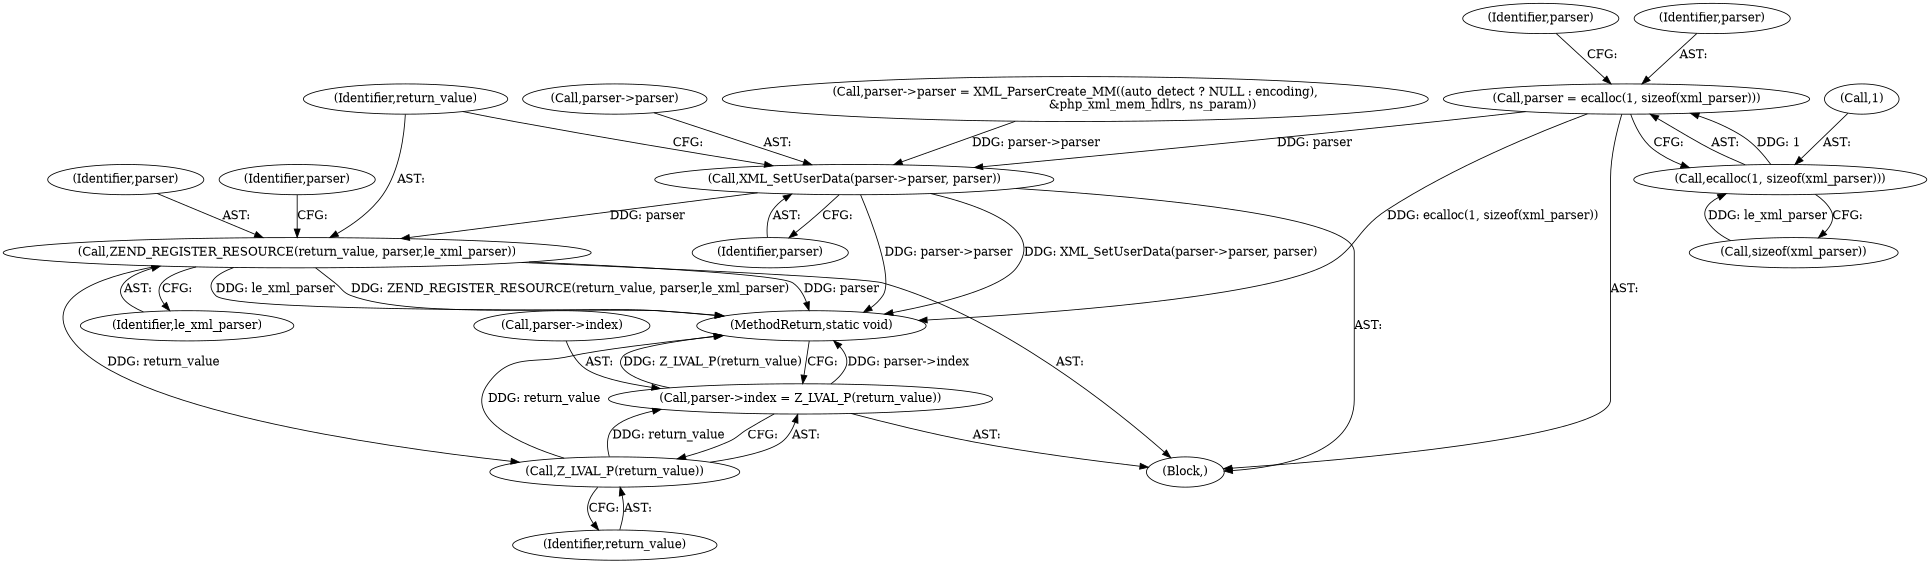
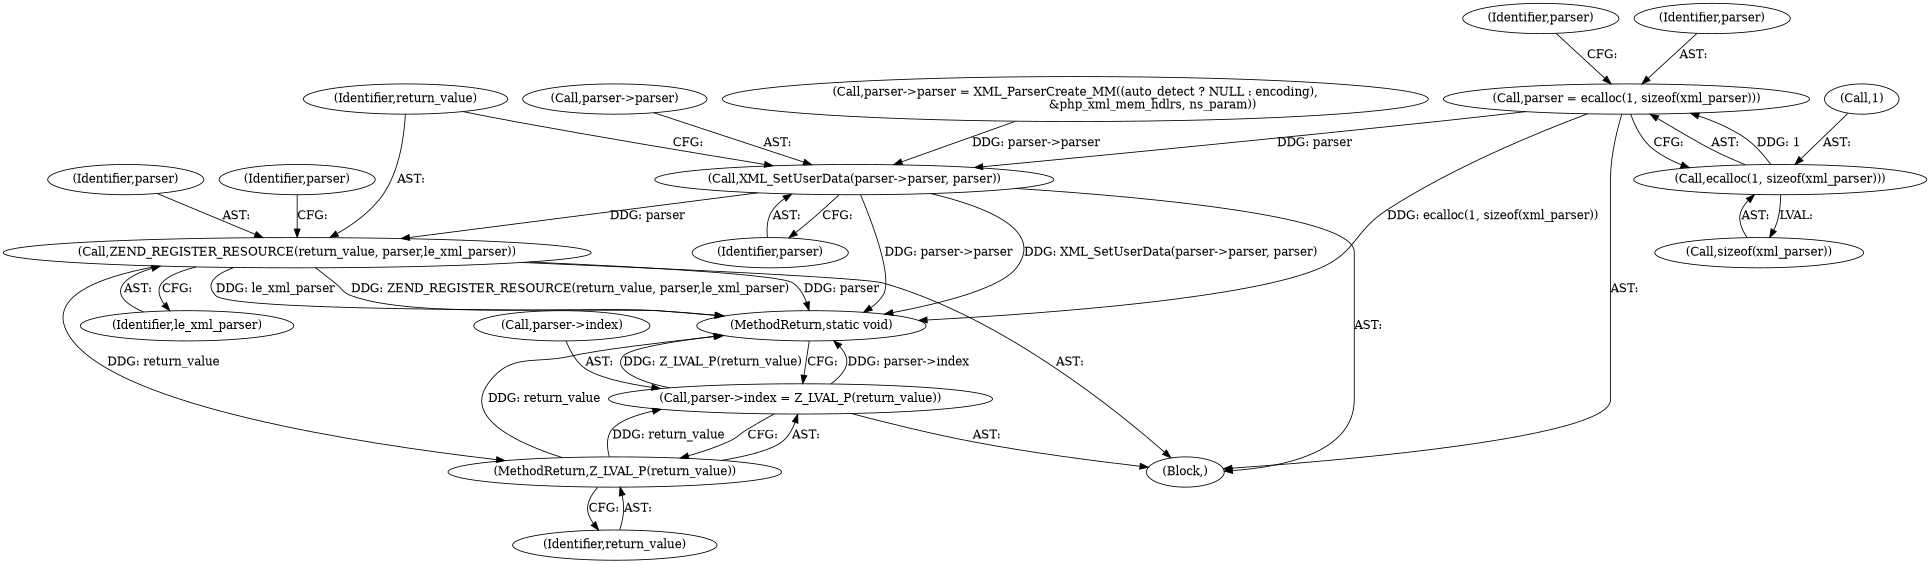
(1768, 216) -> (1758, 216)
(1850, 216) -> (1798, 216)
(615, 472) -> (615, 472)
